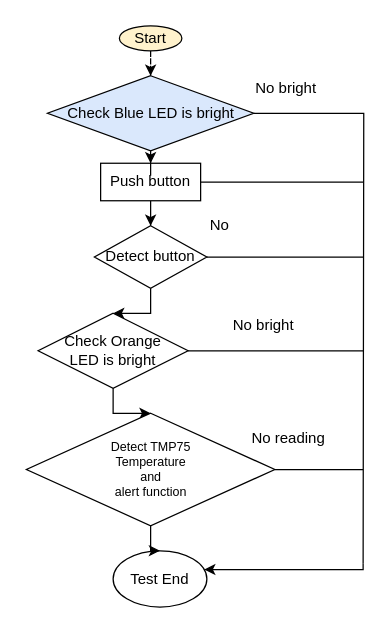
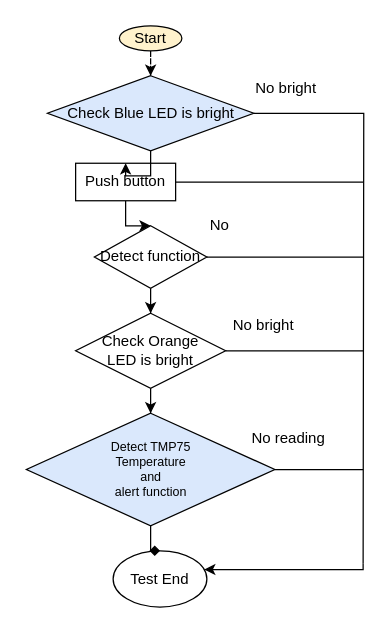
(151, 182) -> (126, 182)
(151, 257) -> (151, 257)
(113, 351) -> (151, 351)
(151, 469) -> (151, 469)
(151, 548) -> (151, 548)
